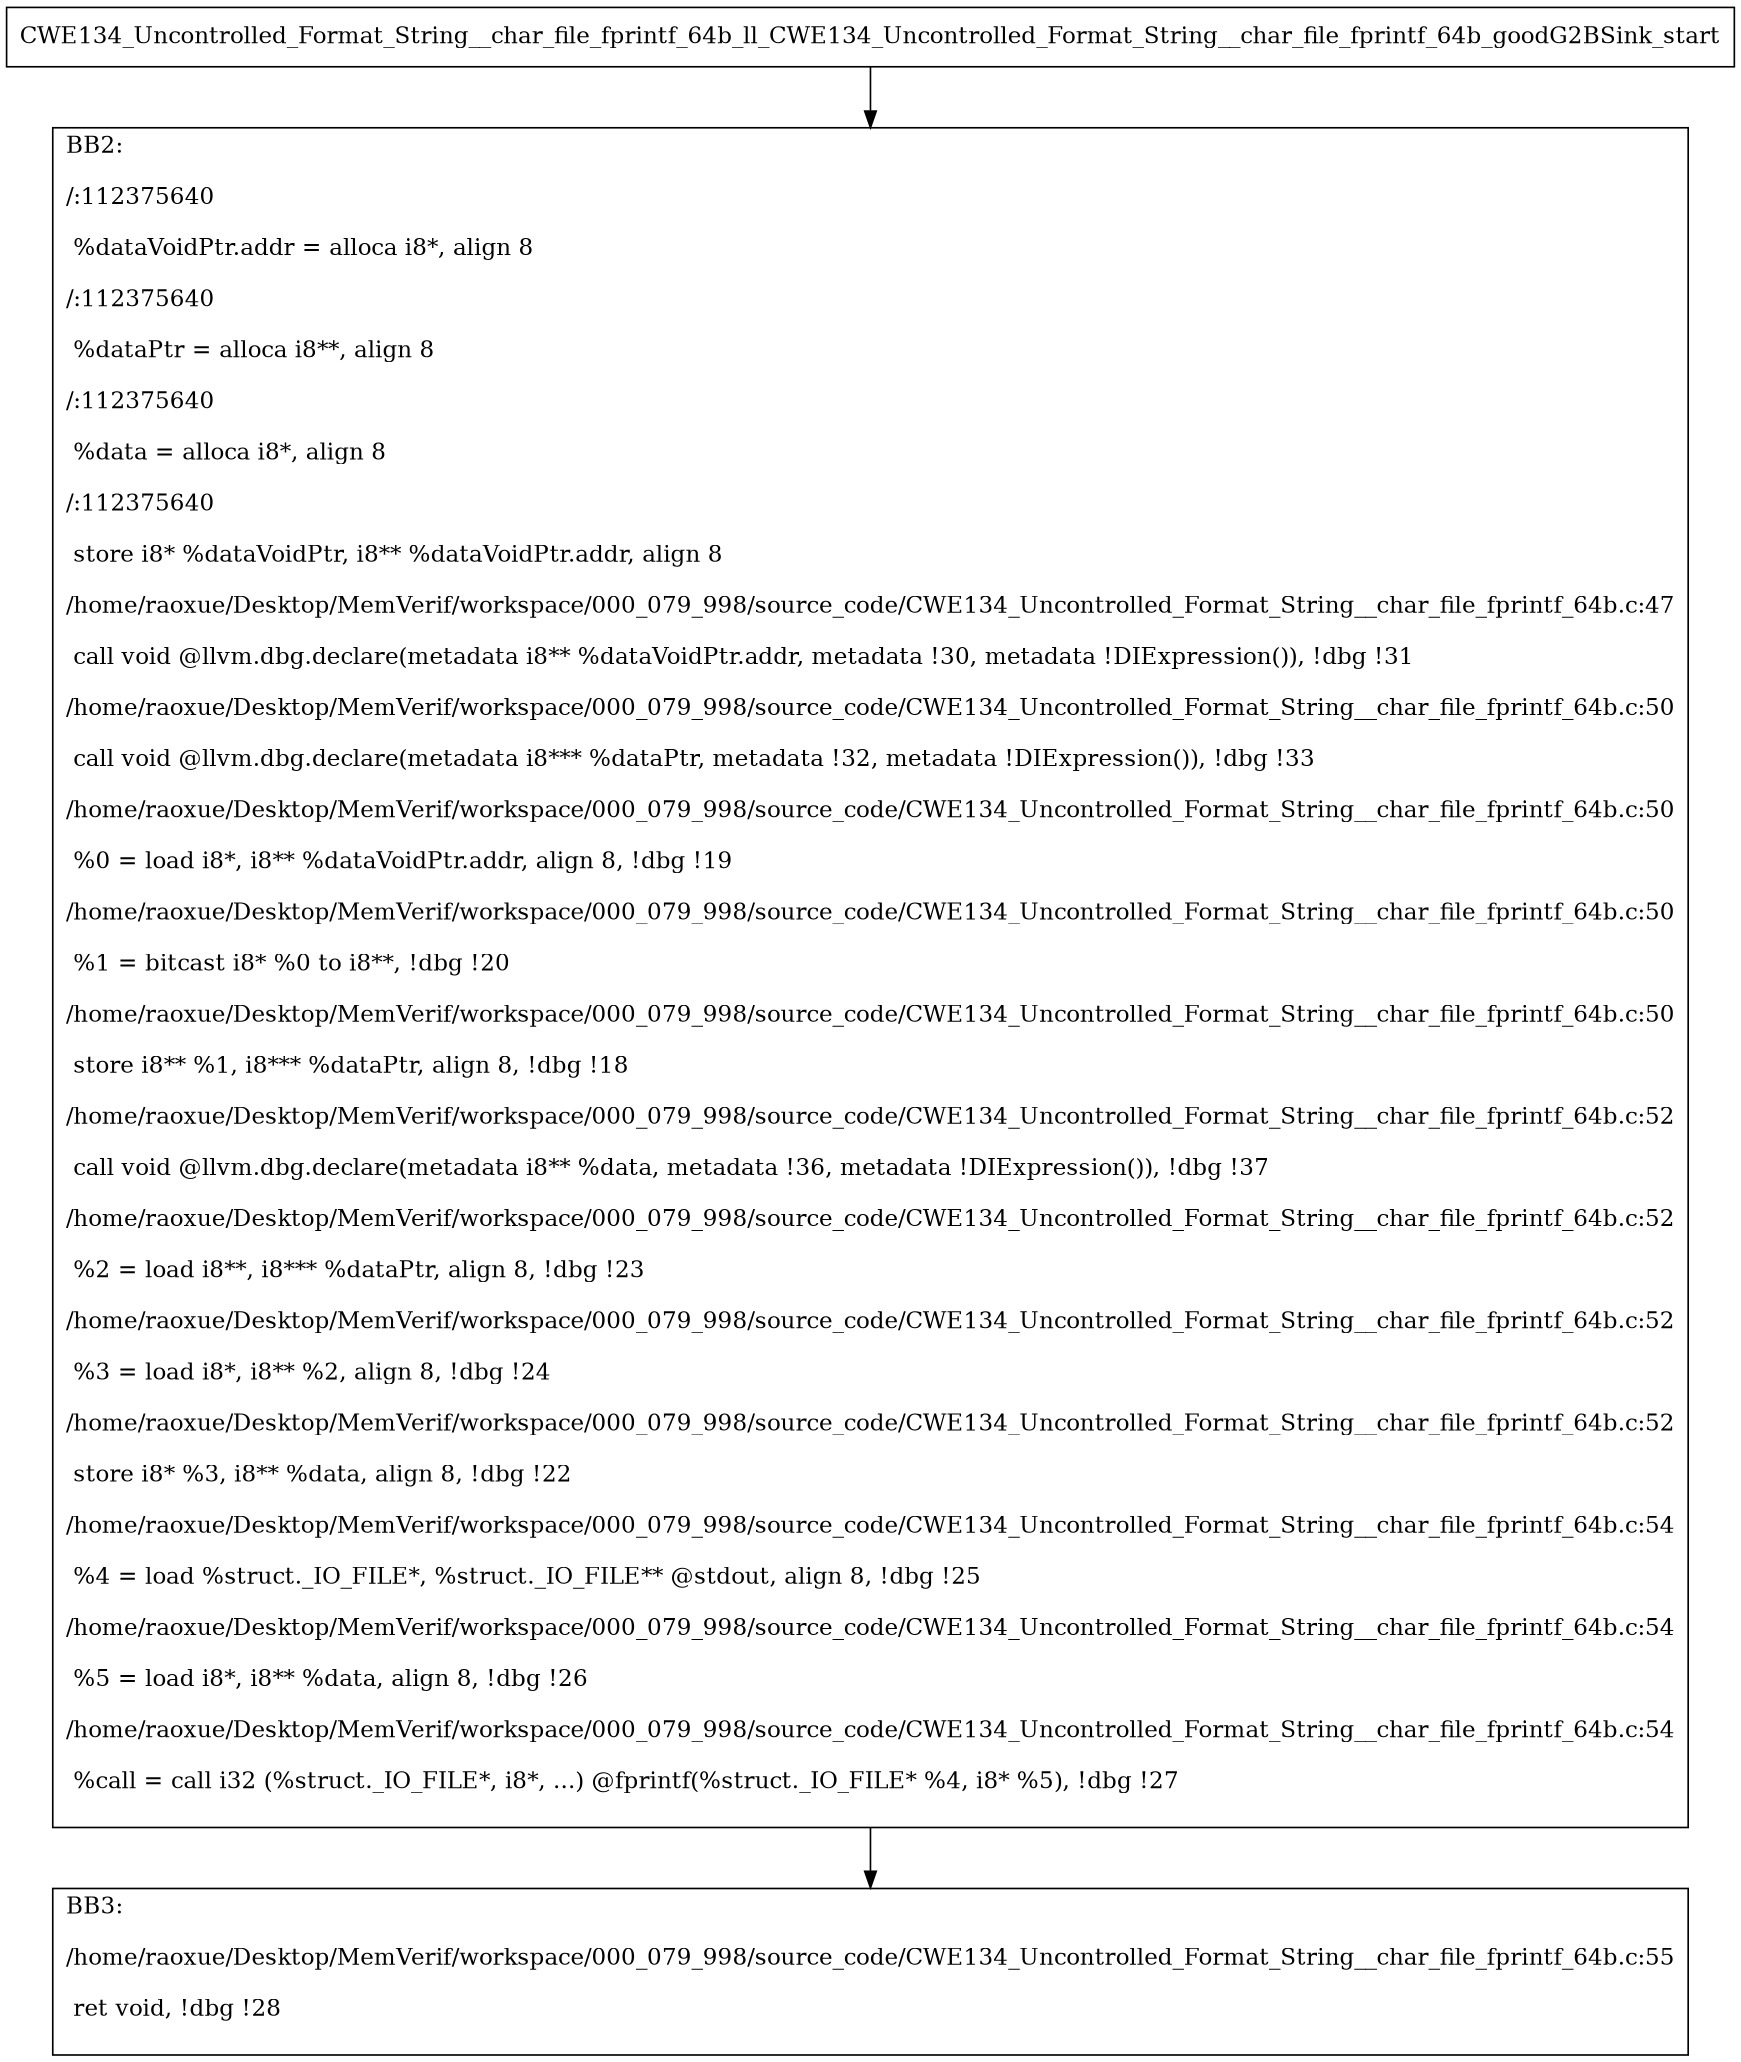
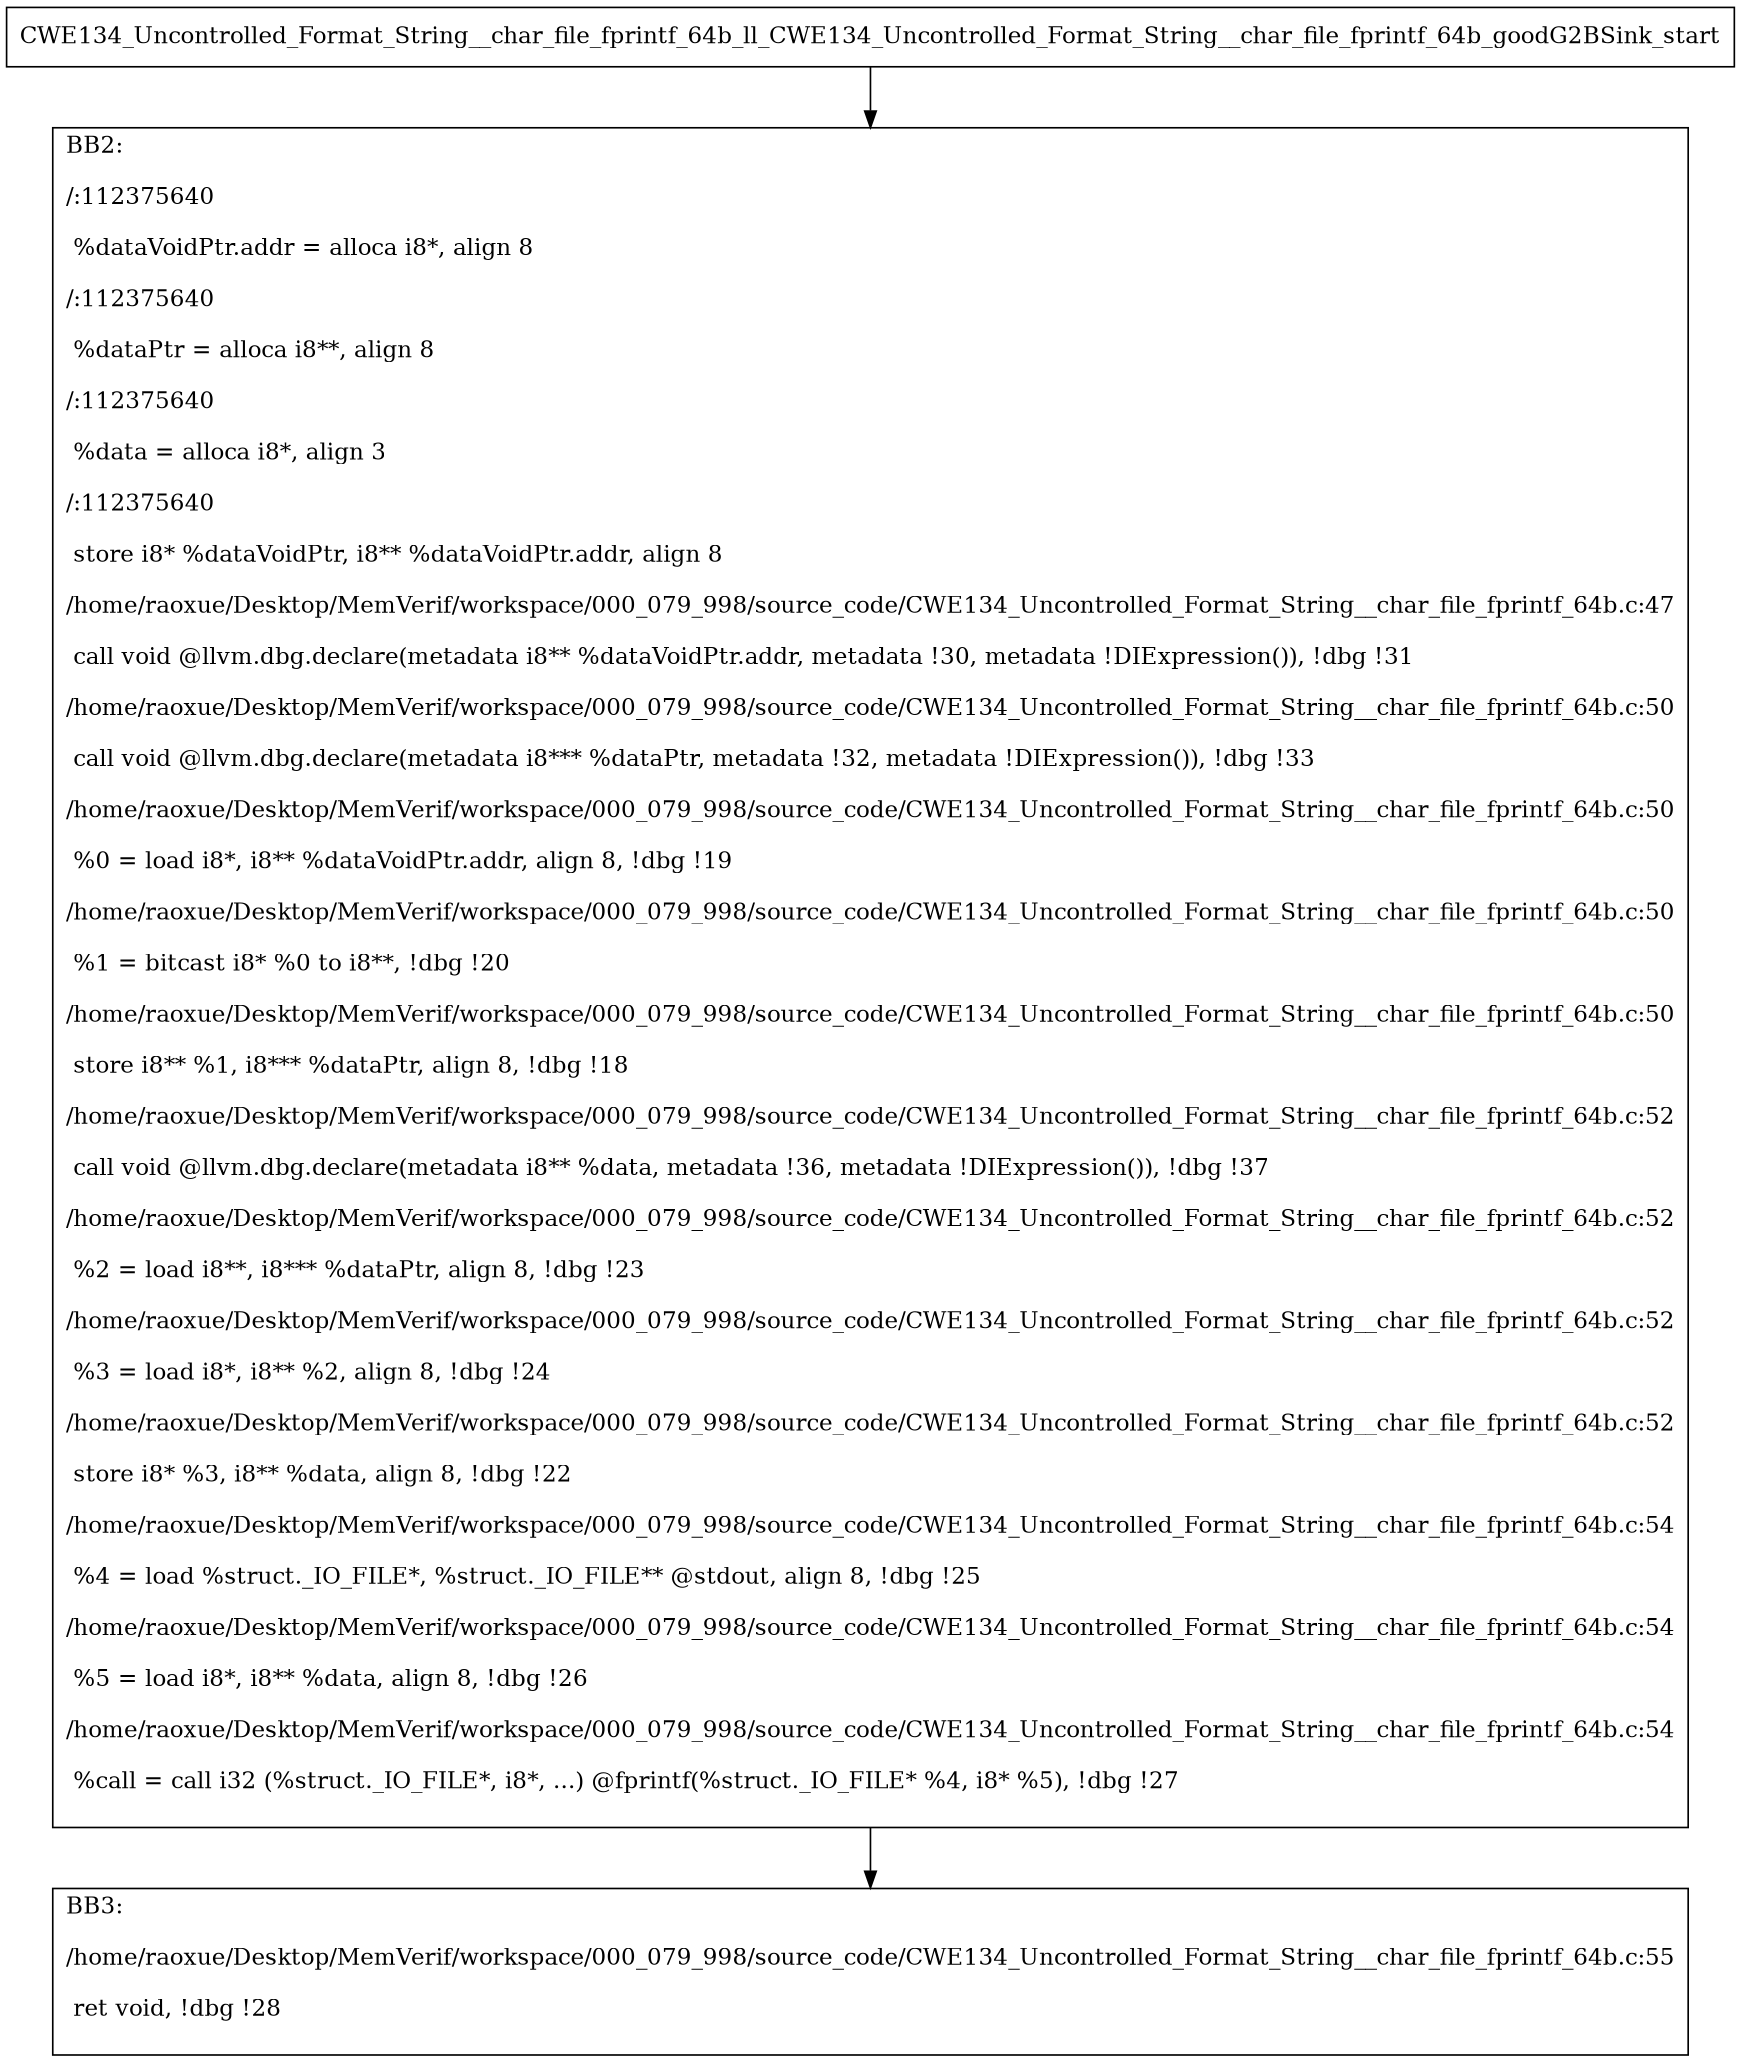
(227, 453) -> (227, 453)
